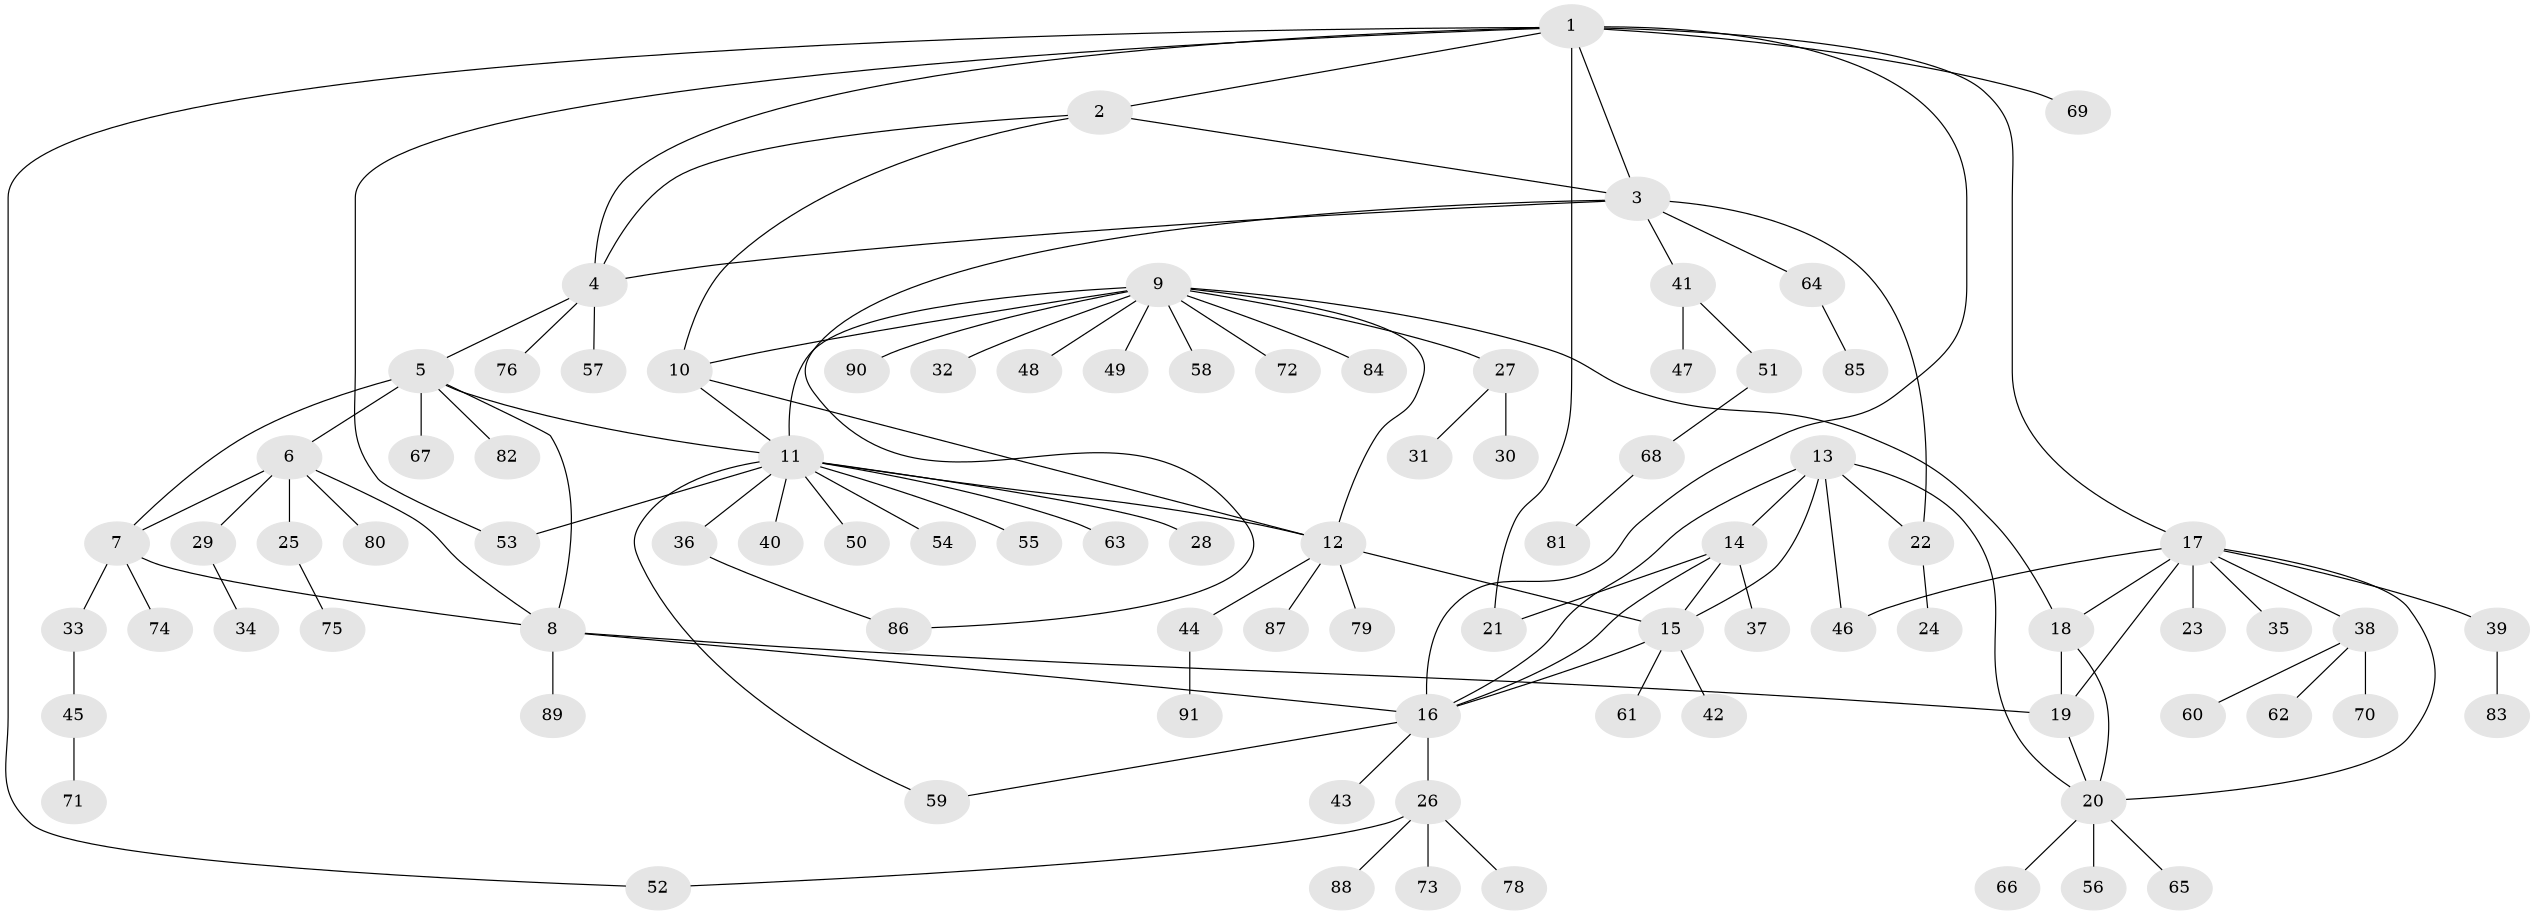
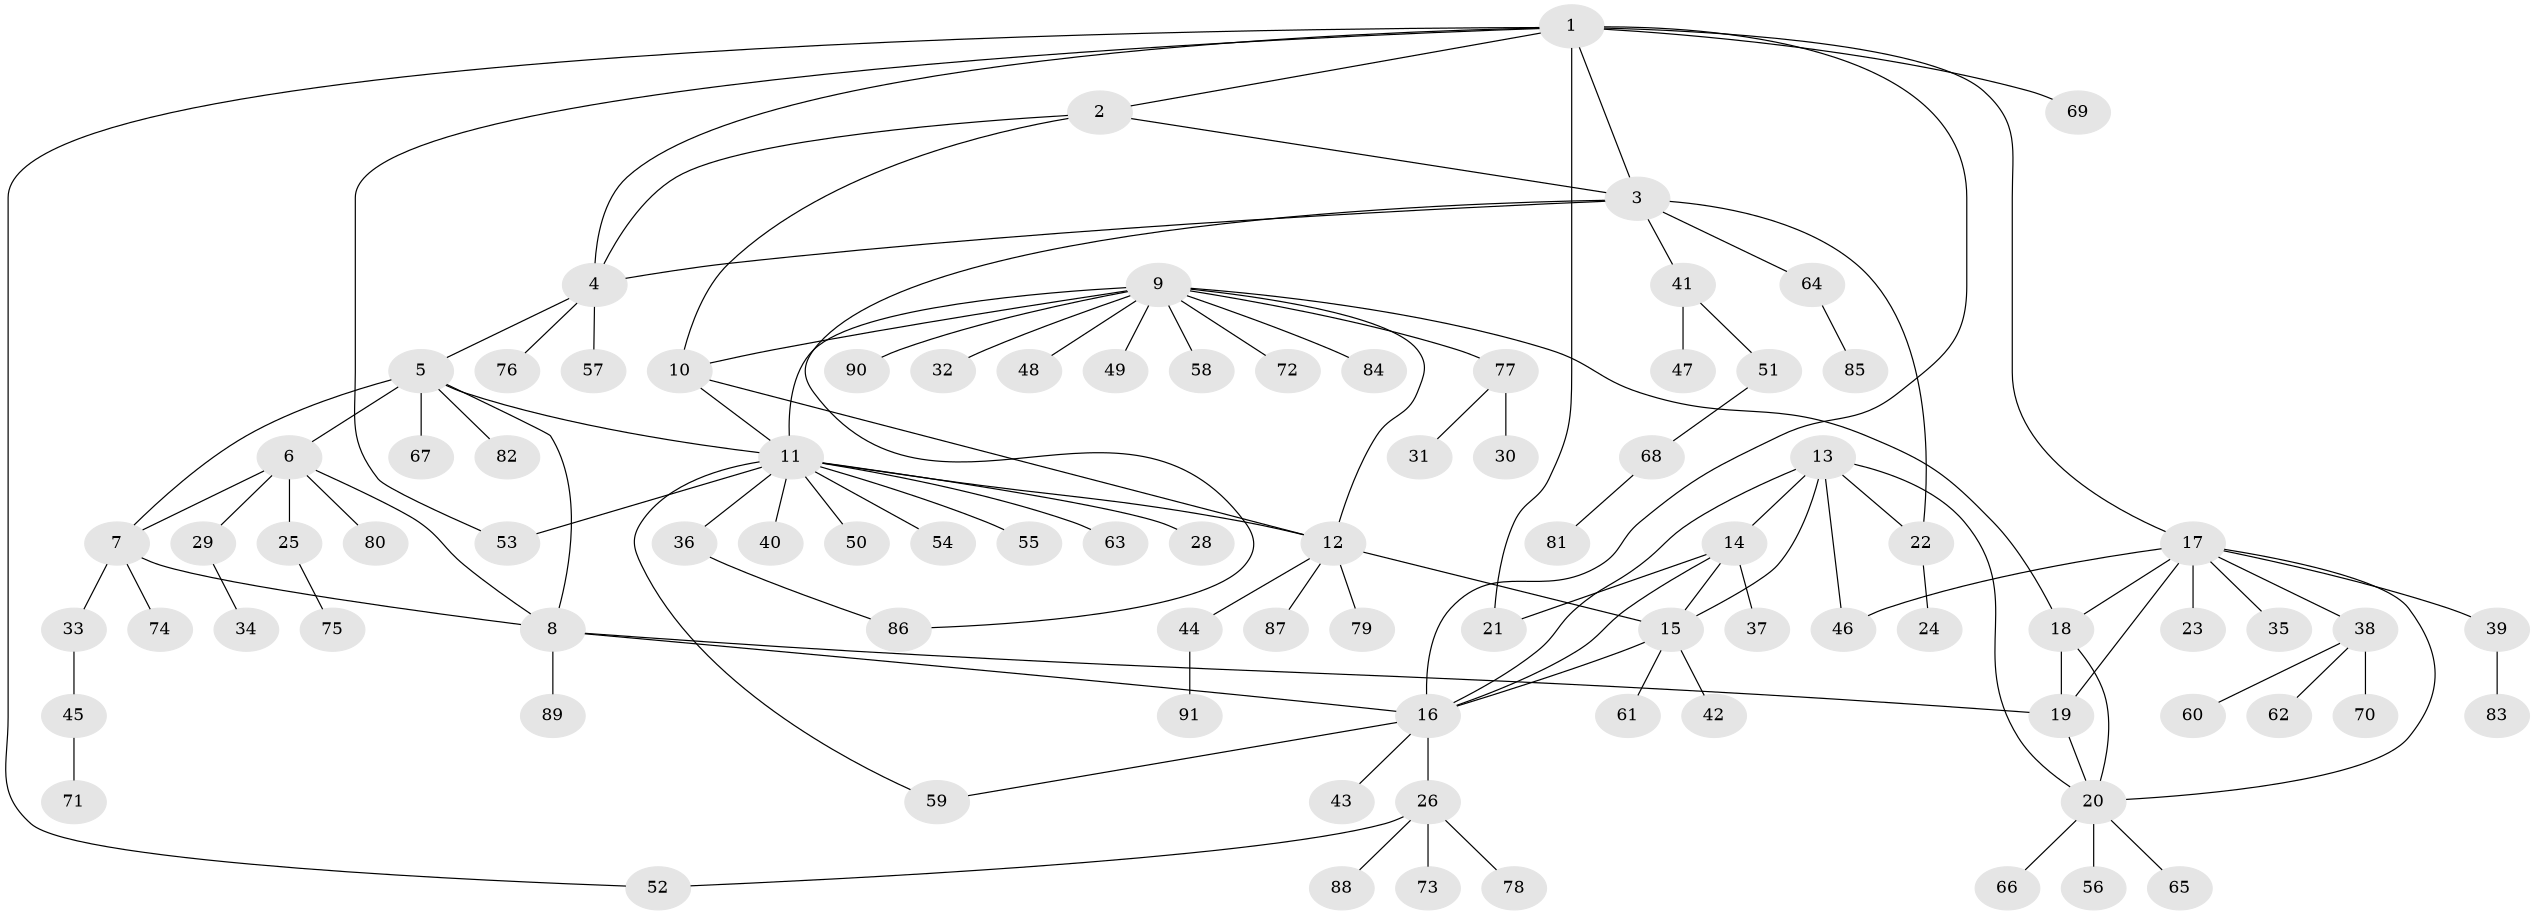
(1506, 371) -> (1506, 371)
